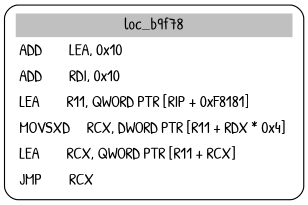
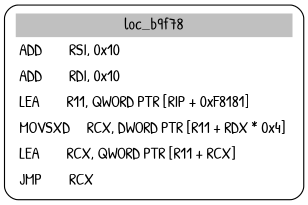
(71, 51) -> (70, 51)
